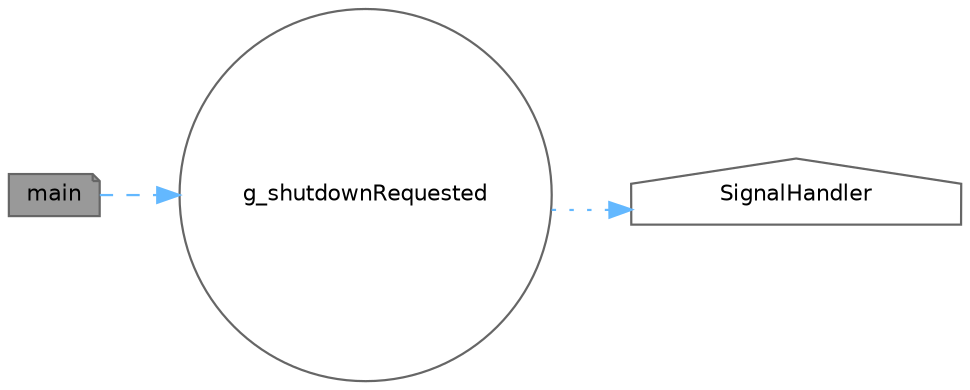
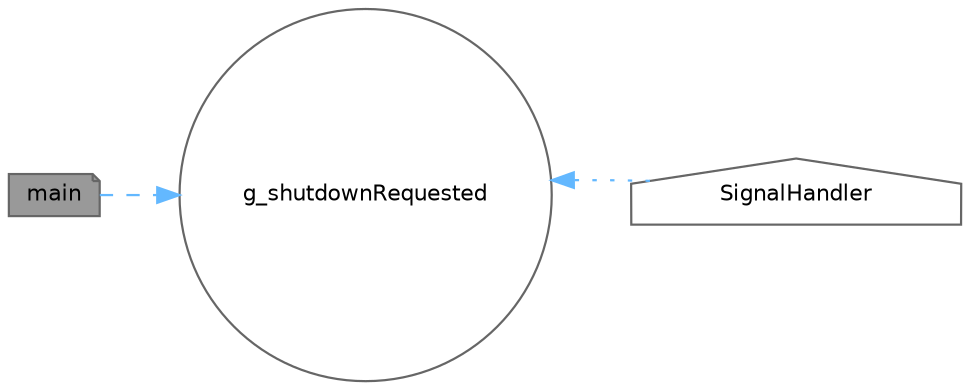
(580, 210) -> (612, 180)
